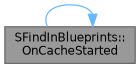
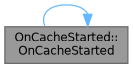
(70, 45) -> (66, 45)
